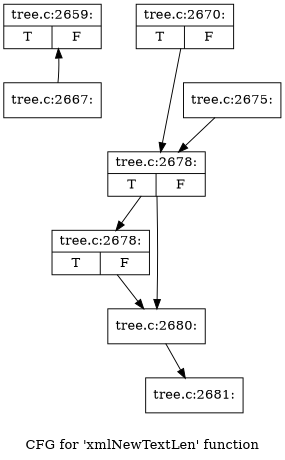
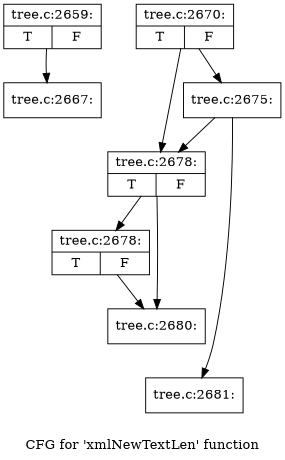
none -> (207, 62)
(59, 71) -> (46, 61)
(173, 357) -> (228, 244)
